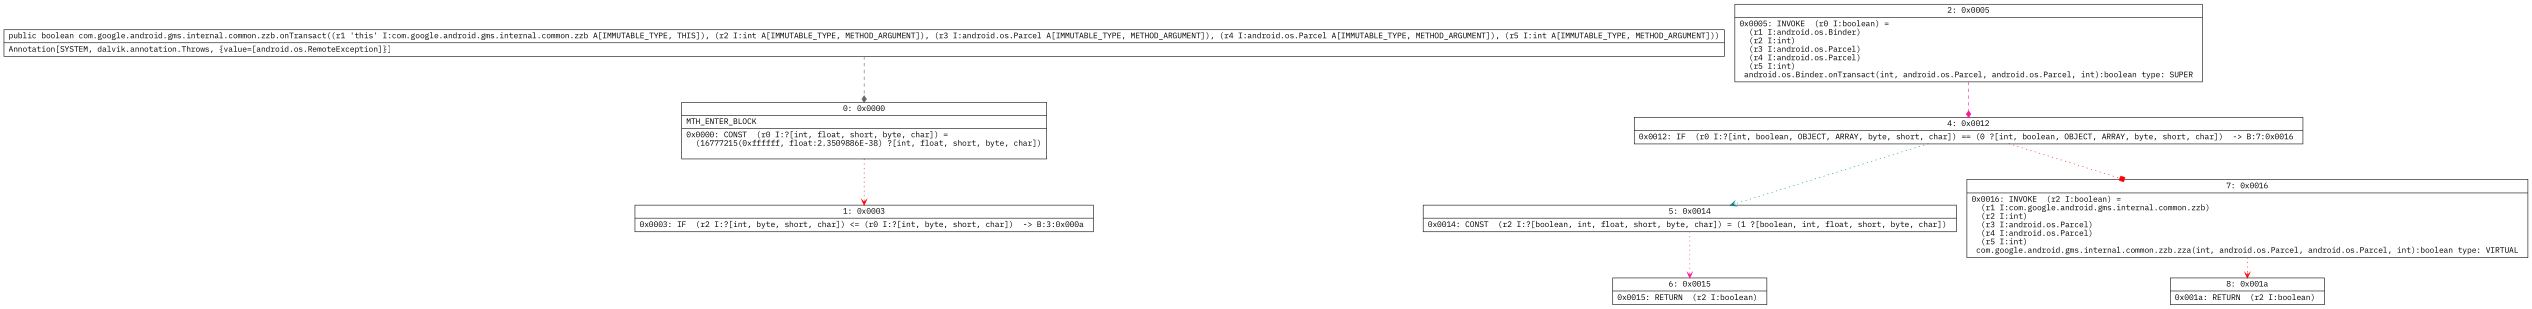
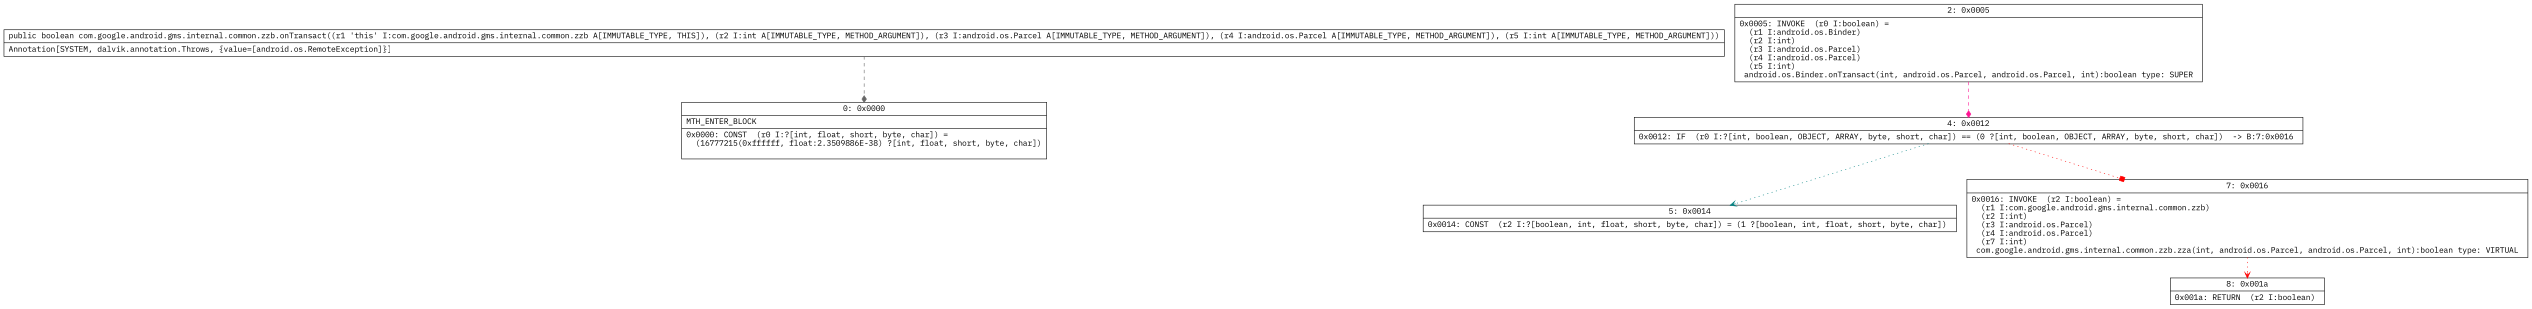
(864, 218) -> none
(2000, 242) -> (2000, 242)
(1690, 291) -> none
